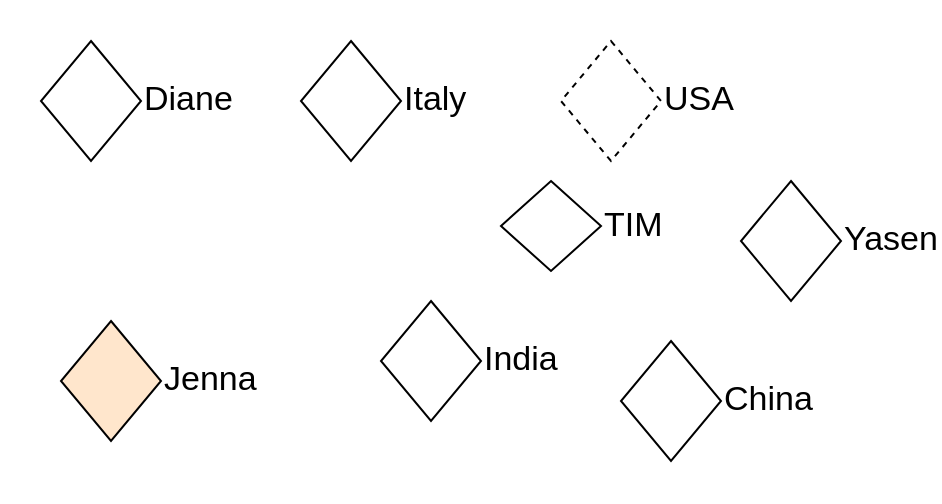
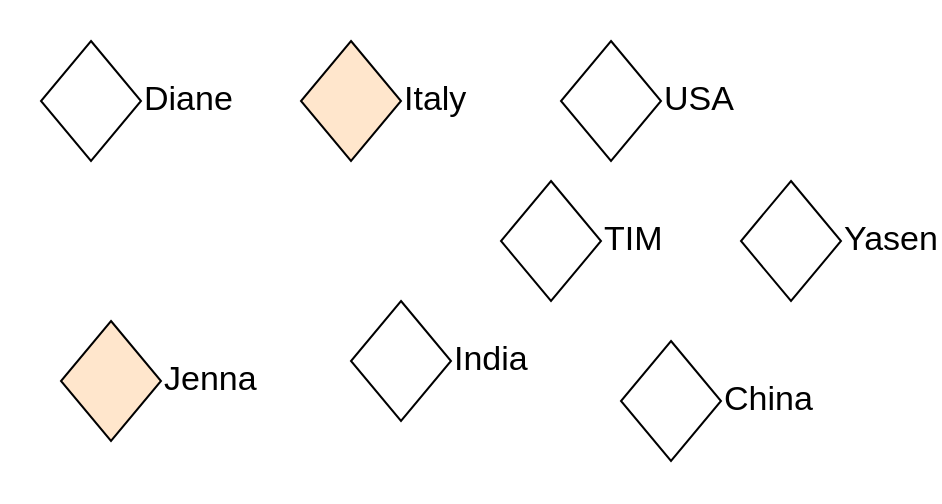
(351, 101) -> (351, 101)
(611, 101) -> (611, 101)
(551, 226) -> (551, 241)
(431, 361) -> (401, 361)
